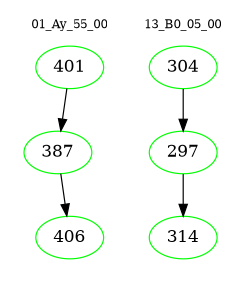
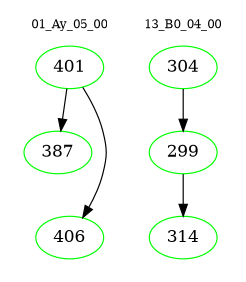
(70, 25) -> (70, 25)
(183, 25) -> (183, 25)
(183, 152) -> (183, 152)
(63, 189) -> (106, 146)
